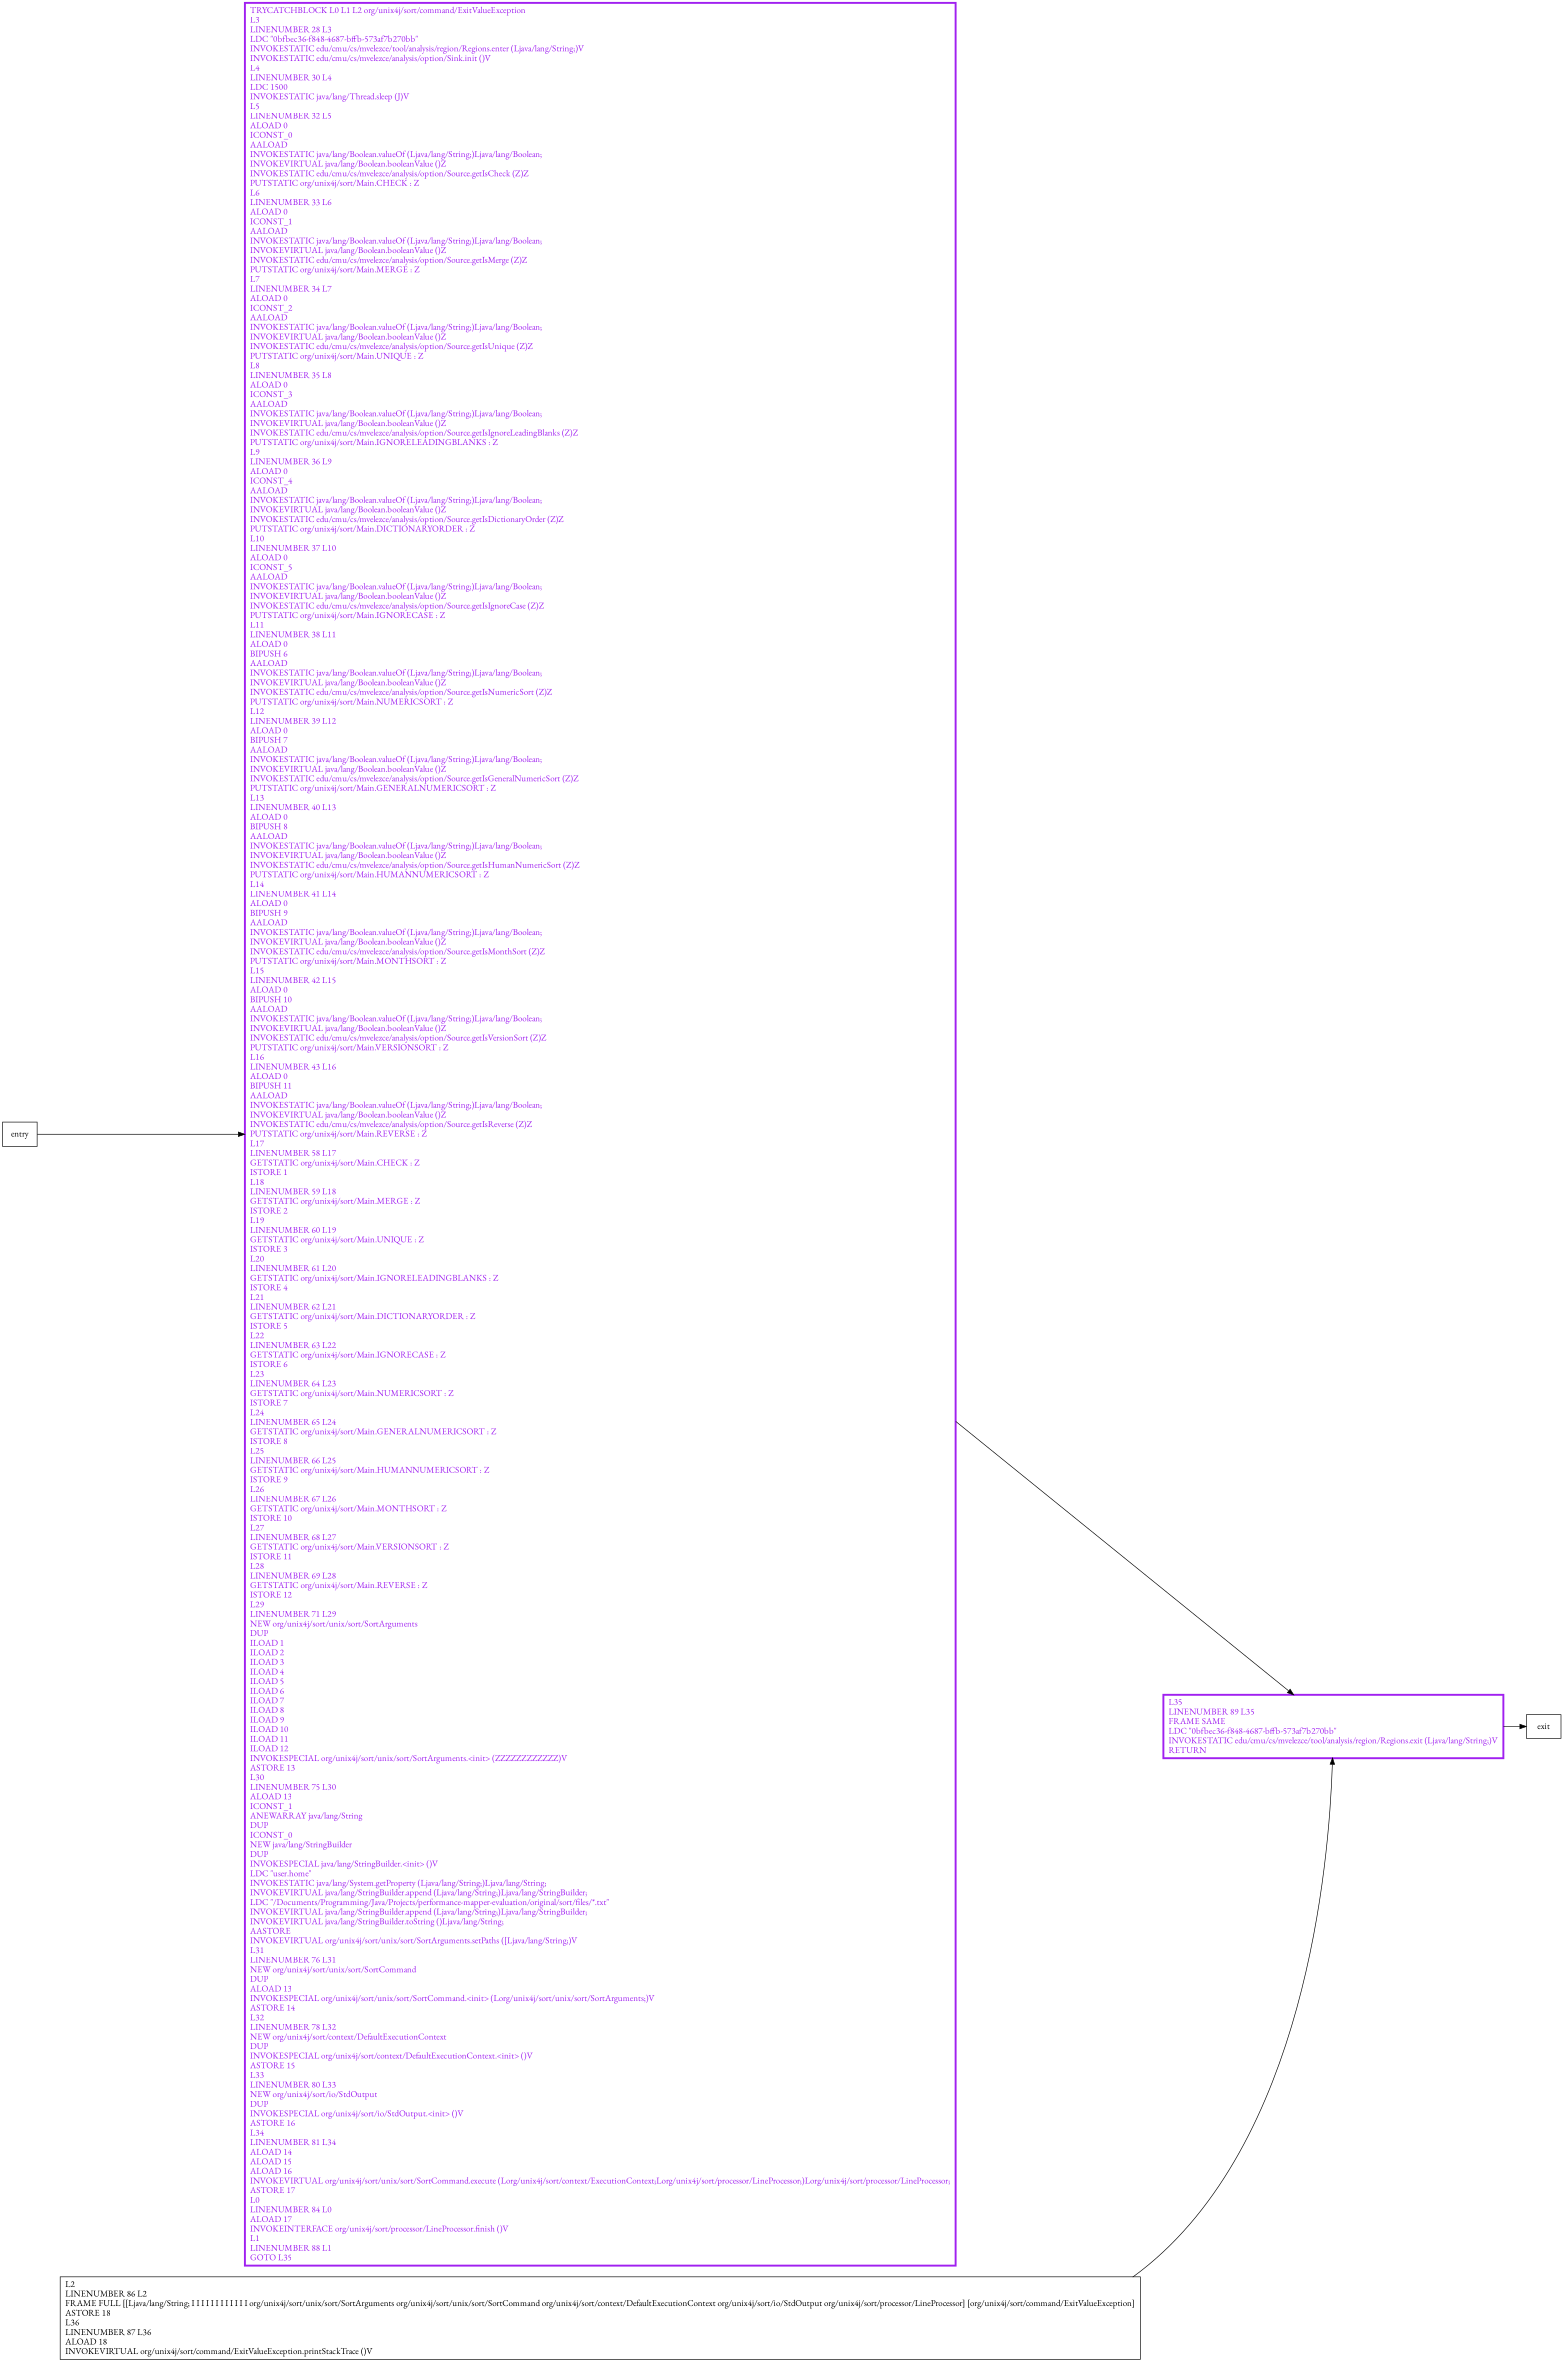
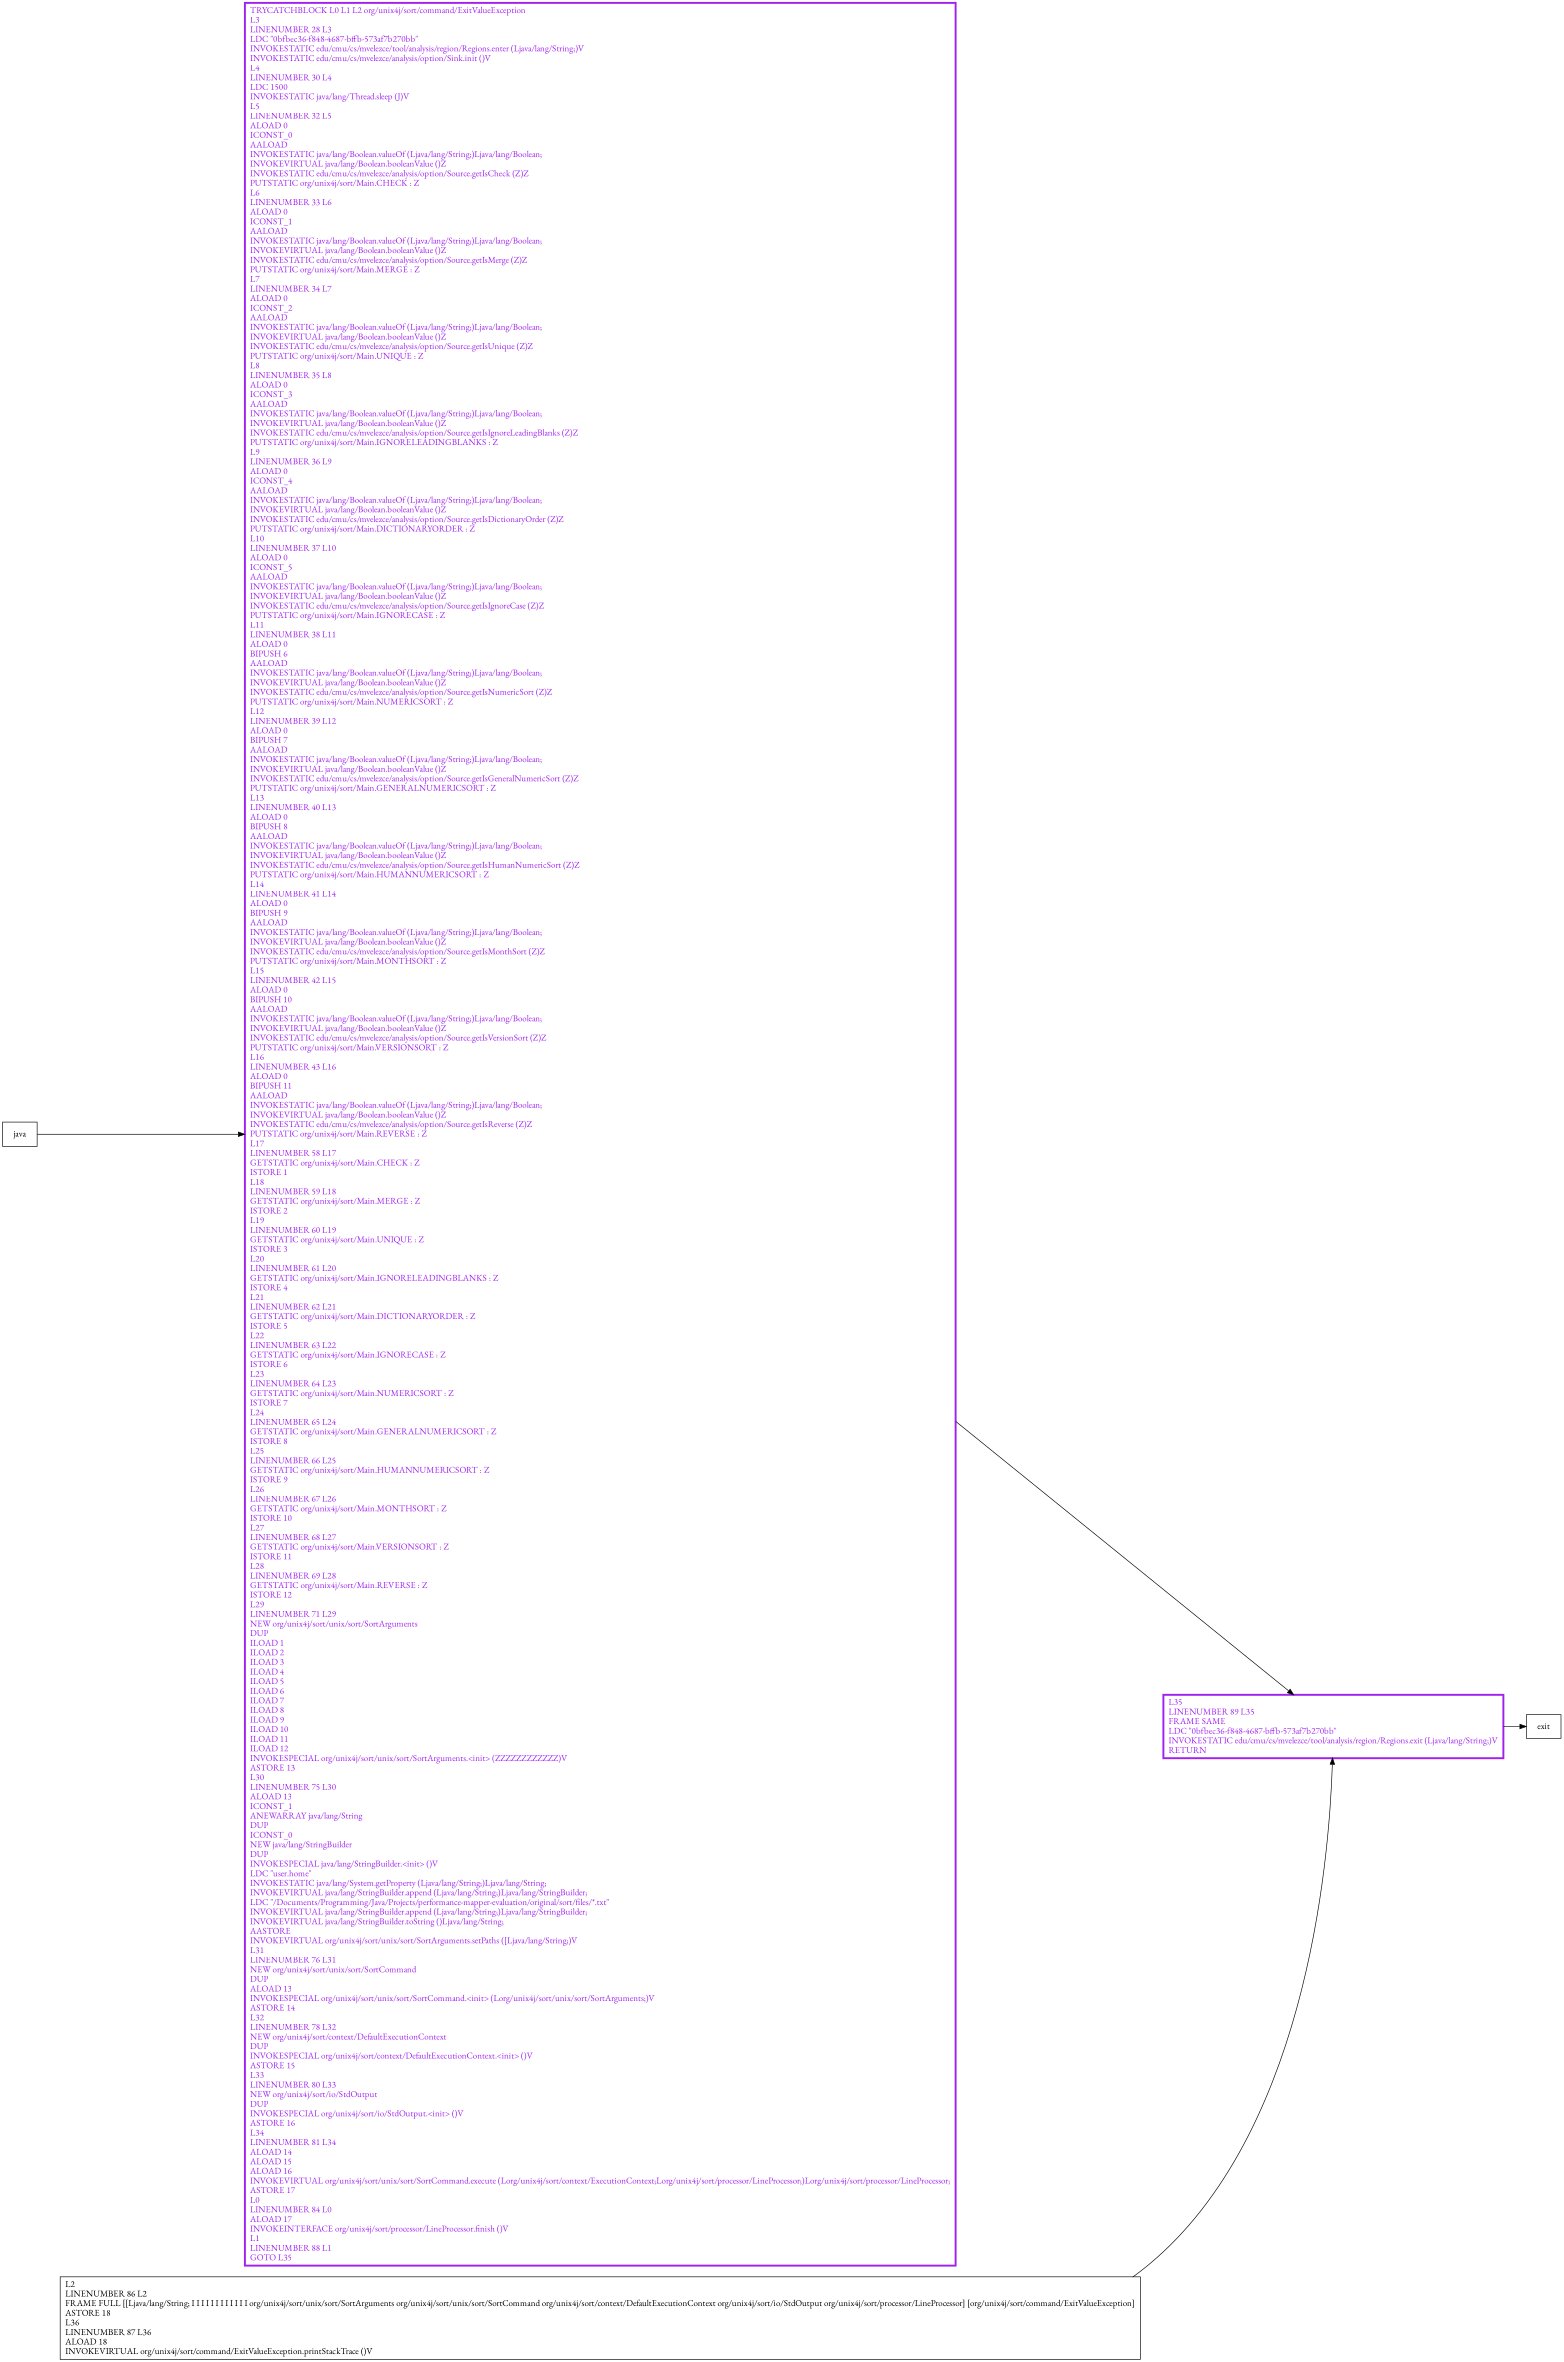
(20, 1134) -> (20, 1134)
